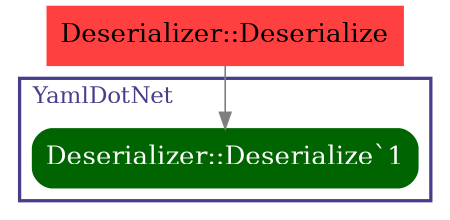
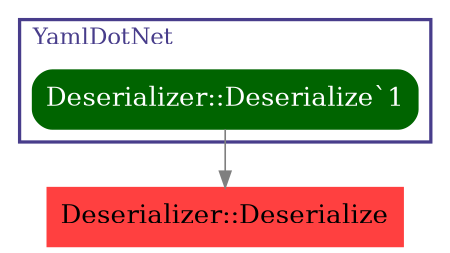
(225, 89) -> (225, 152)
